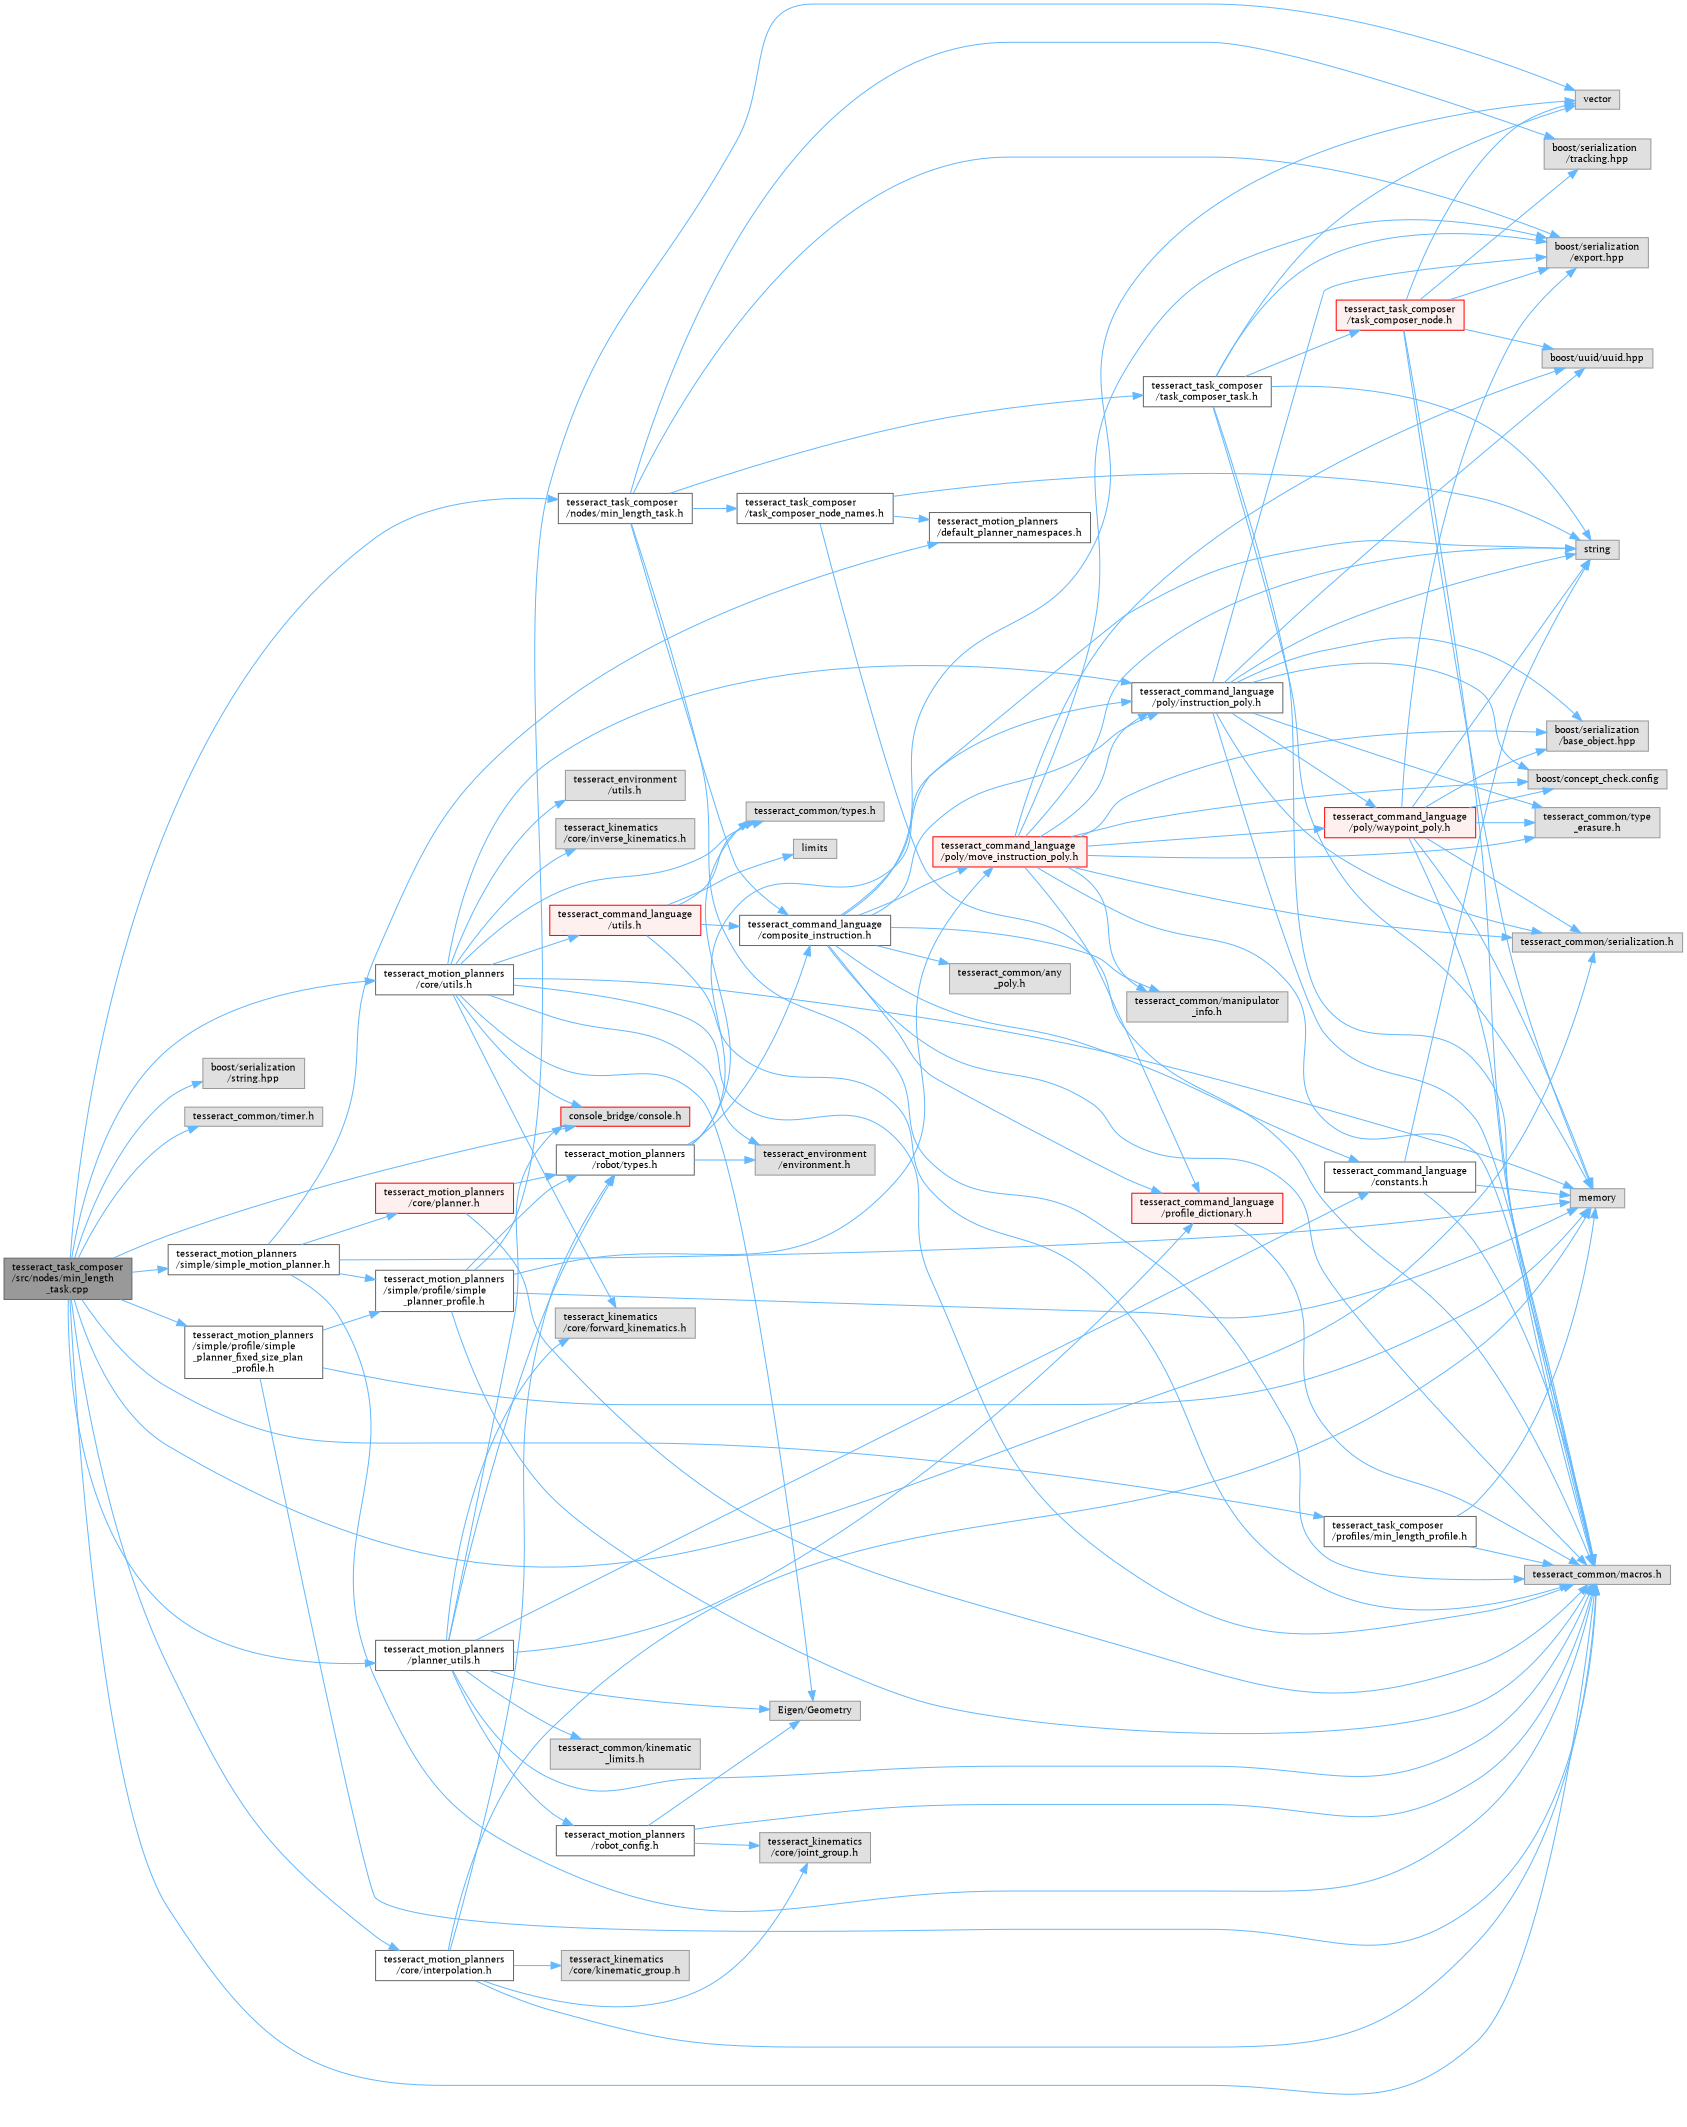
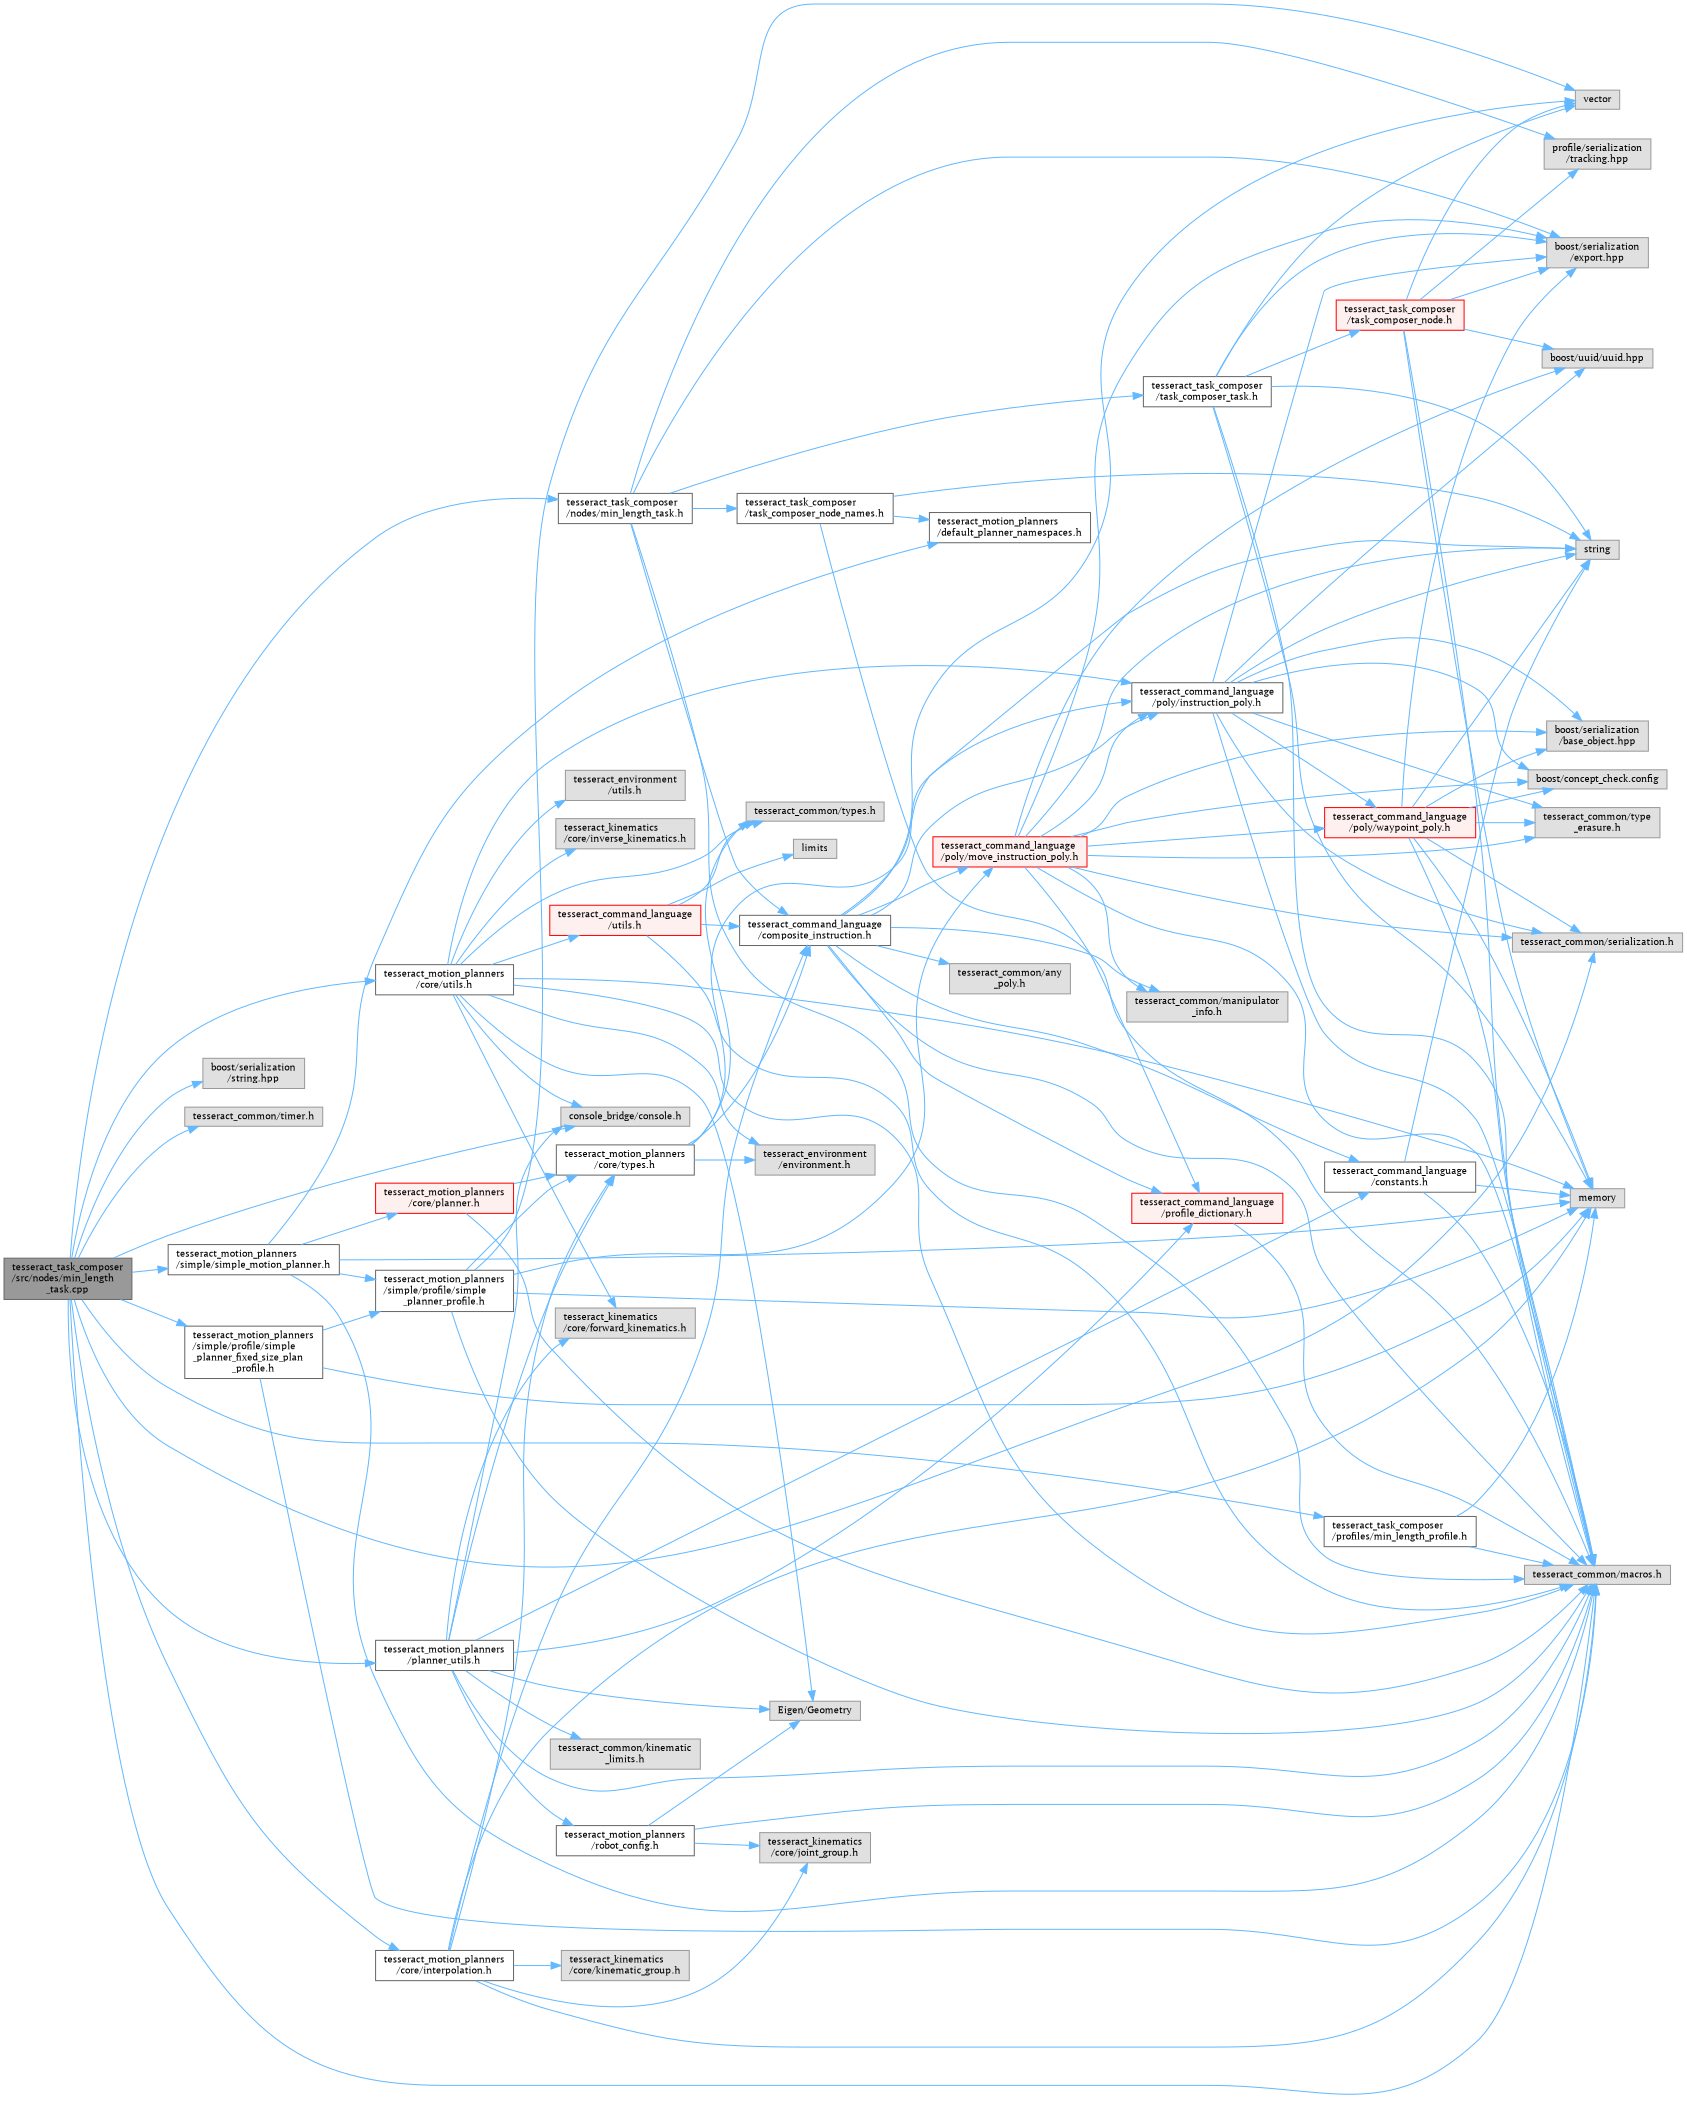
(1598, 154) -> (1598, 154)
(625, 1117) -> (625, 1117)
(625, 1160) -> (625, 1160)
none -> (646, 1459)
